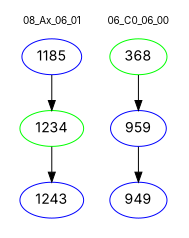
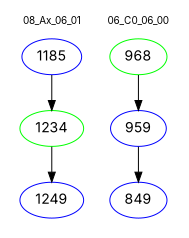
(138, 57) -> (138, 57)
(52, 200) -> (52, 200)
(138, 200) -> (138, 200)
